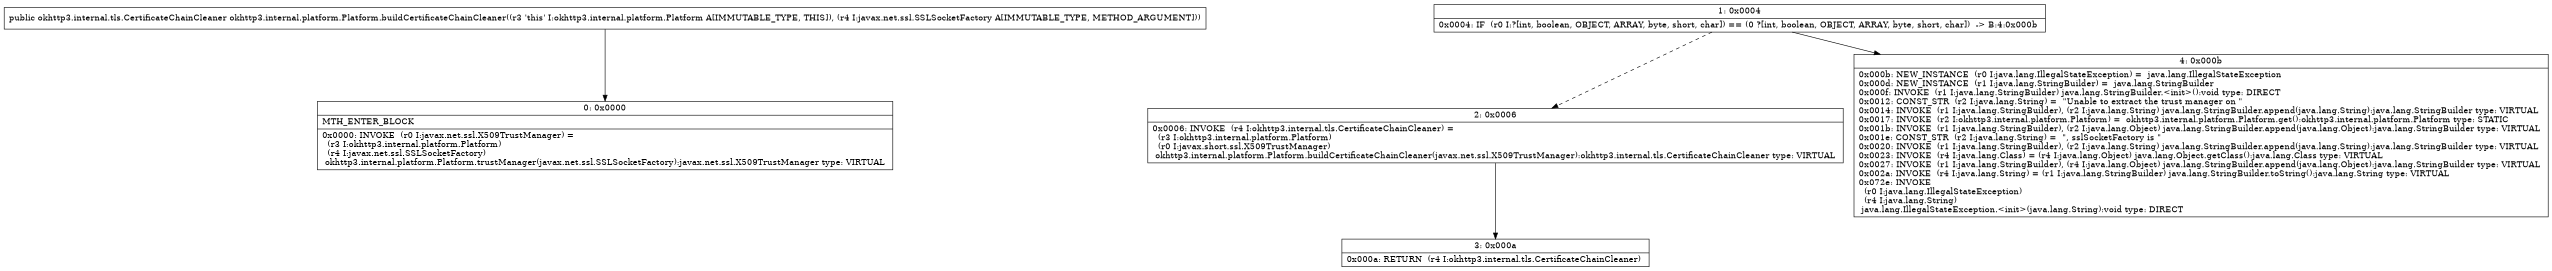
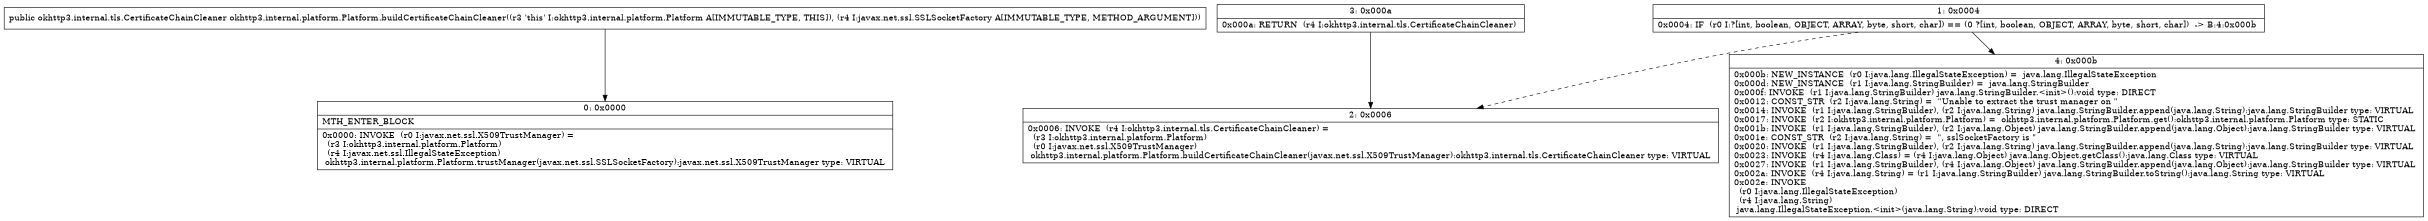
(1242, 147) -> (1113, 147)
(404, 154) -> (412, 154)
(1898, 183) -> (1773, 183)
(1496, 198) -> (1371, 67)
